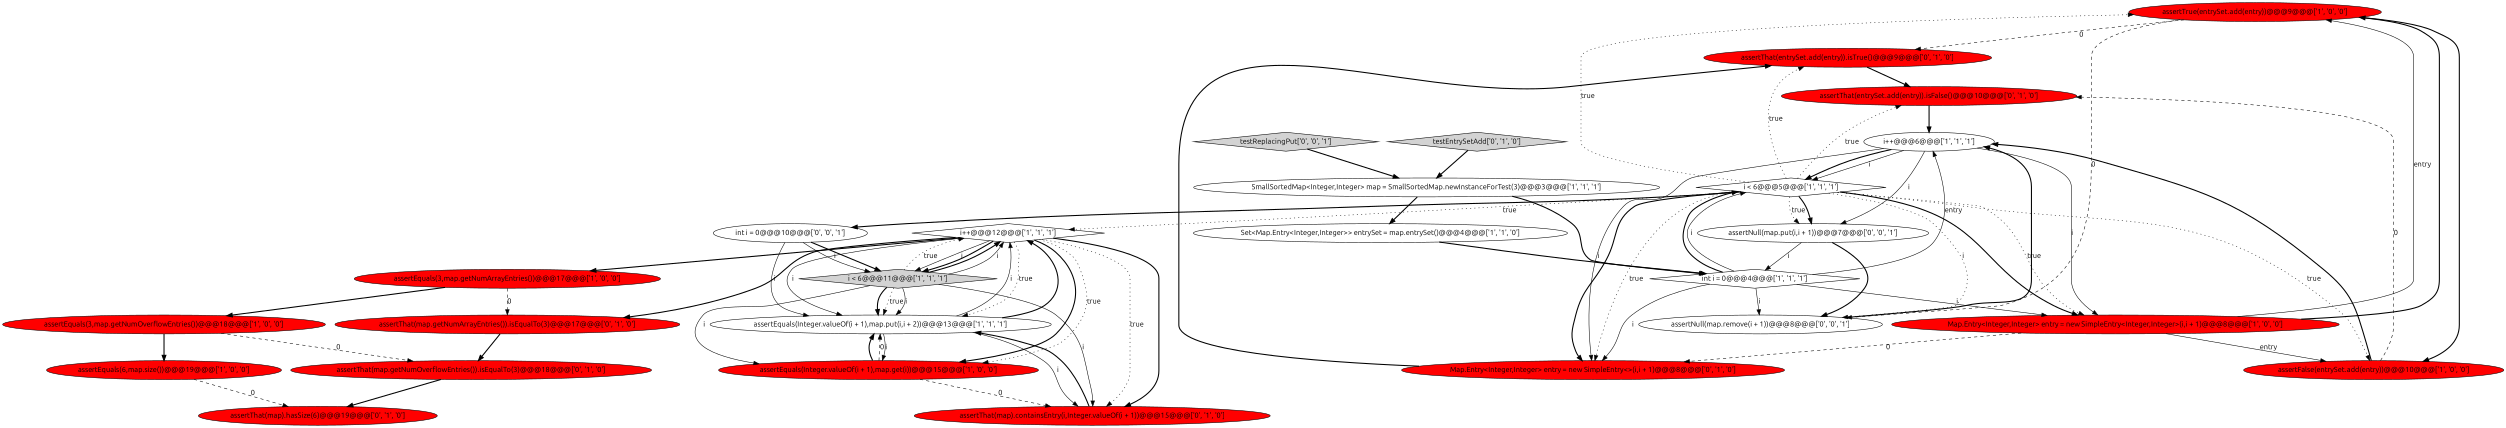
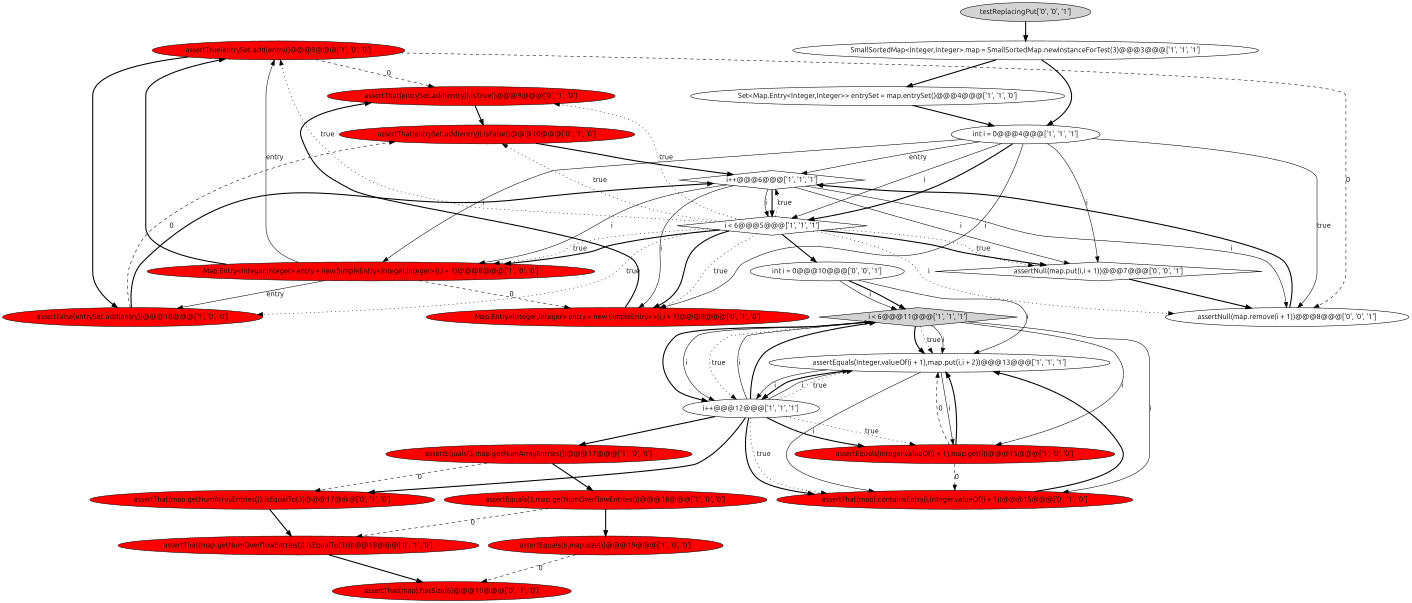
(1286, 142) -> (1026, 12)
(1477, 142) -> none
(1929, 142) -> (772, 180)
(1407, 212) -> (778, 206)
(1008, 233) -> (751, 408)
(1813, 233) -> (1099, 271)
none -> (1058, 237)
(1785, 255) -> (1082, 195)
(1755, 279) -> (1026, 134)
(1759, 302) -> (1324, 226)
